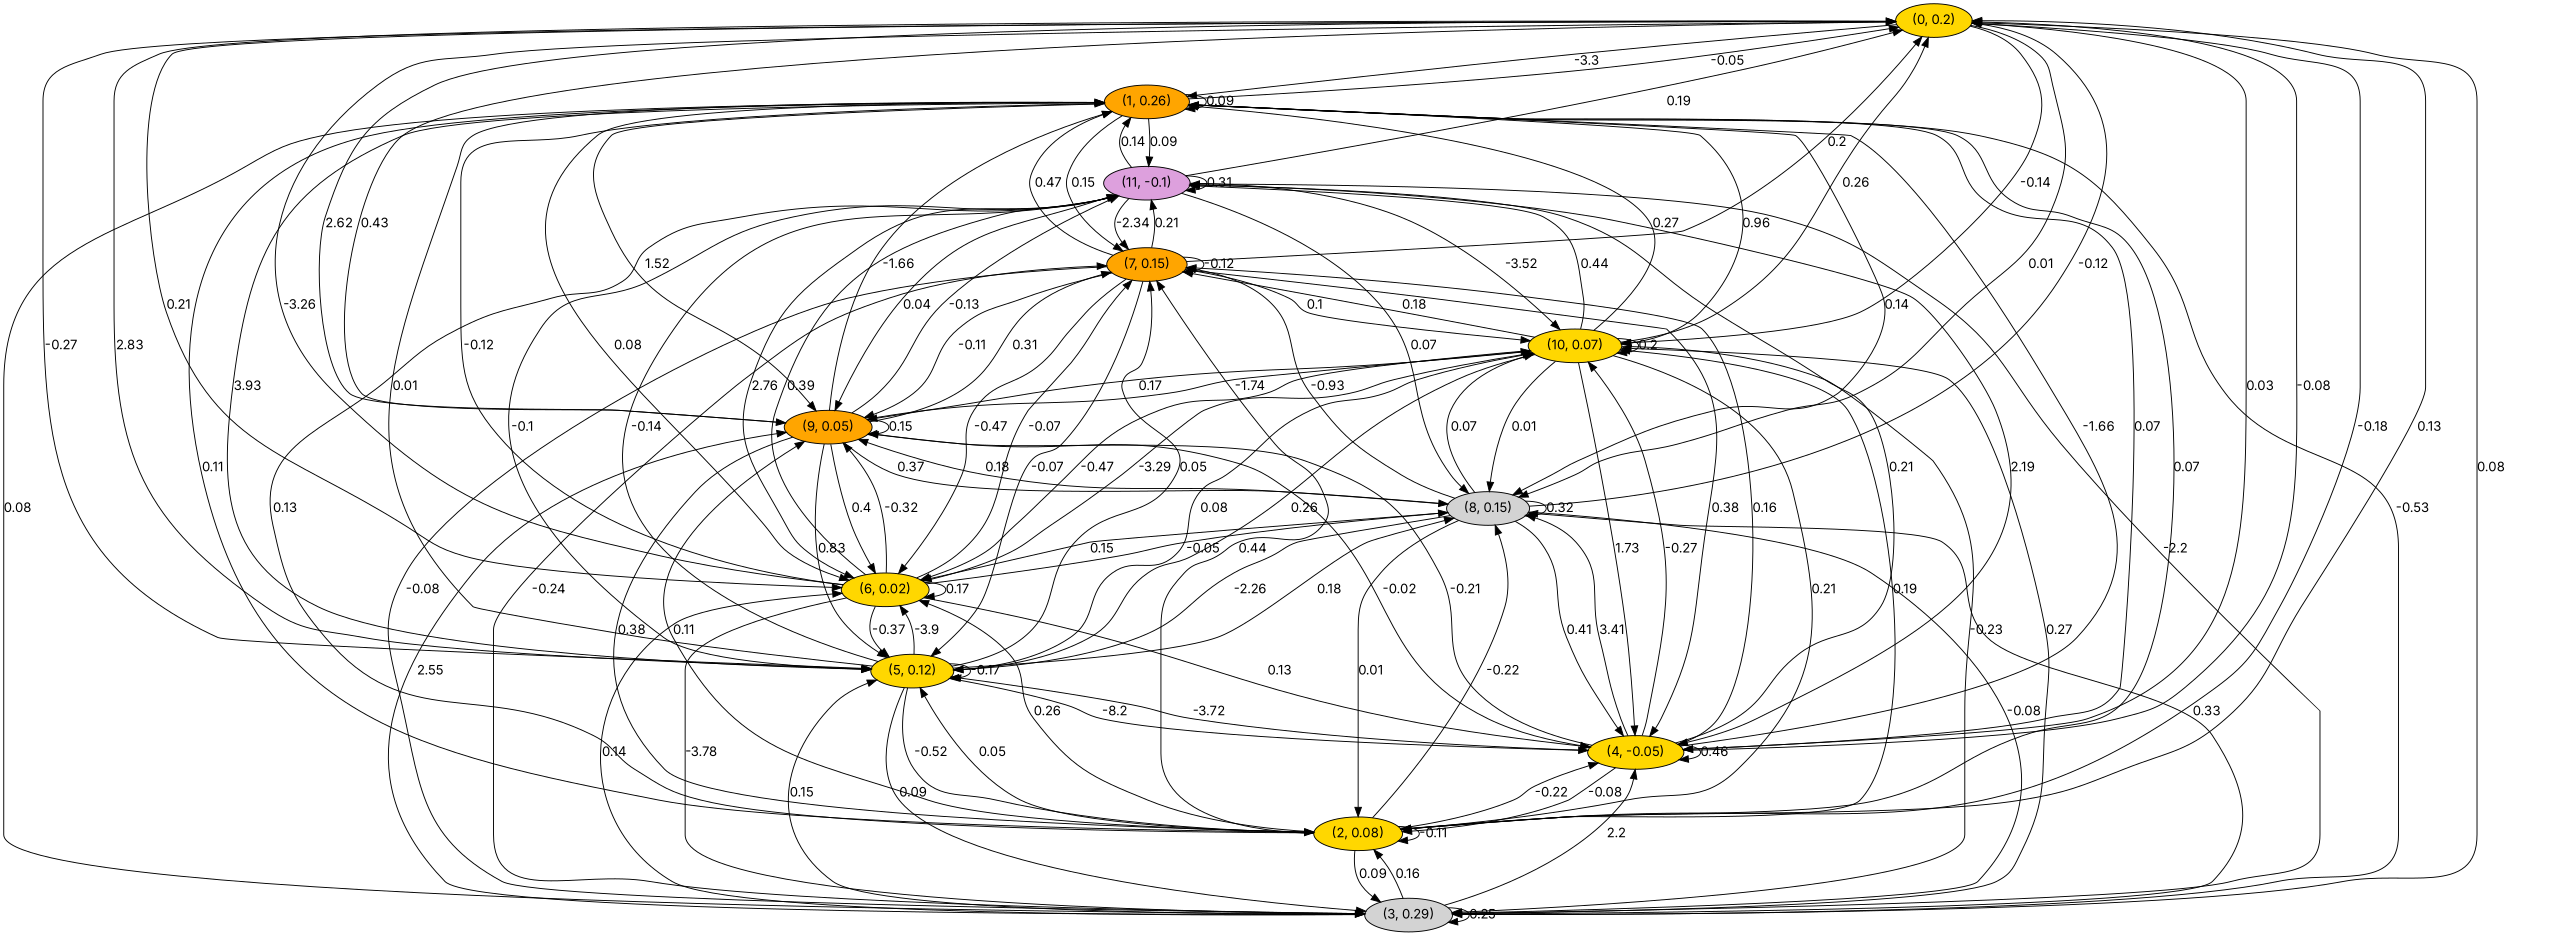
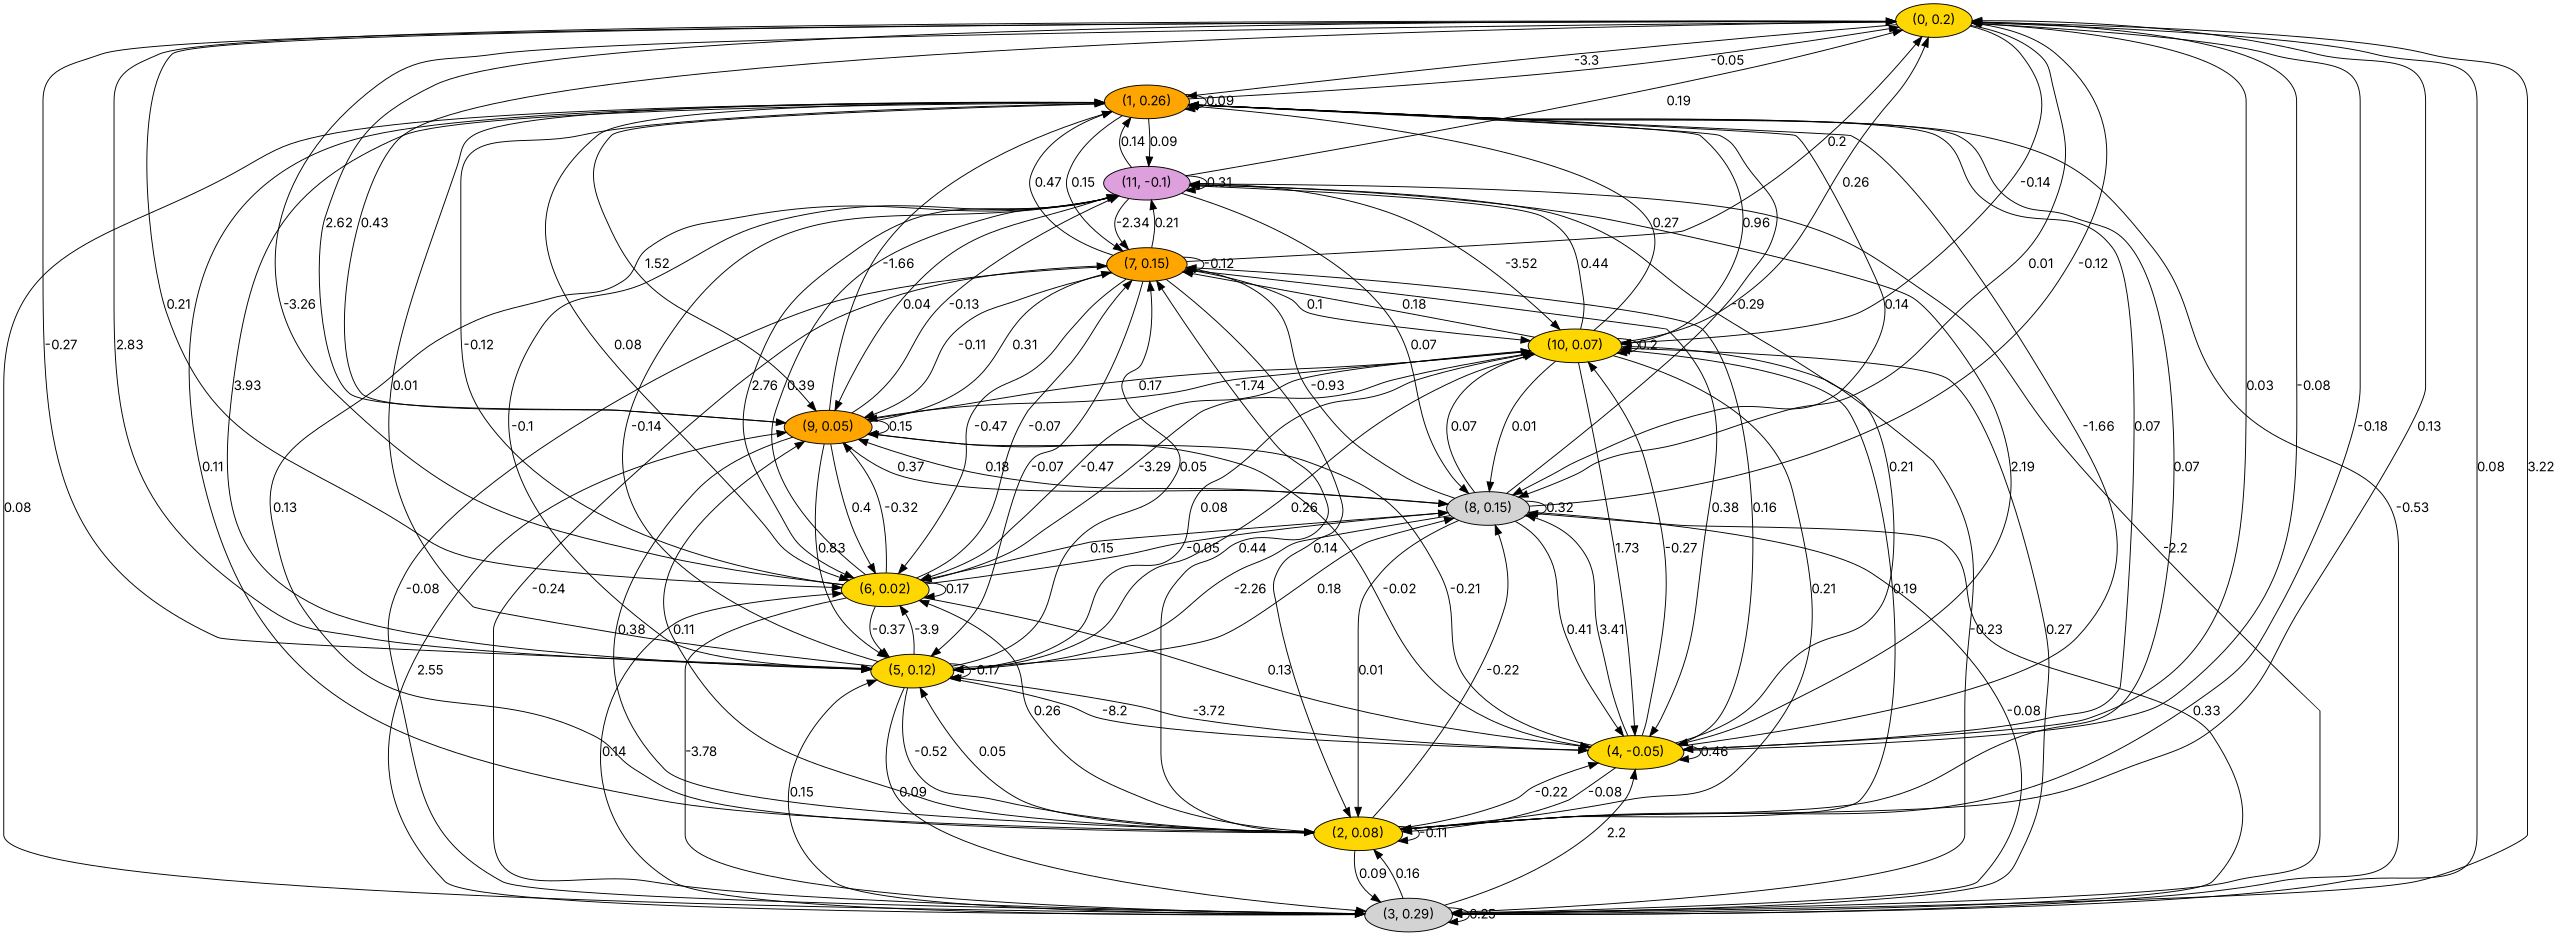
none -> (1730, 142)
none -> (1342, 502)
none -> (2527, 726)
